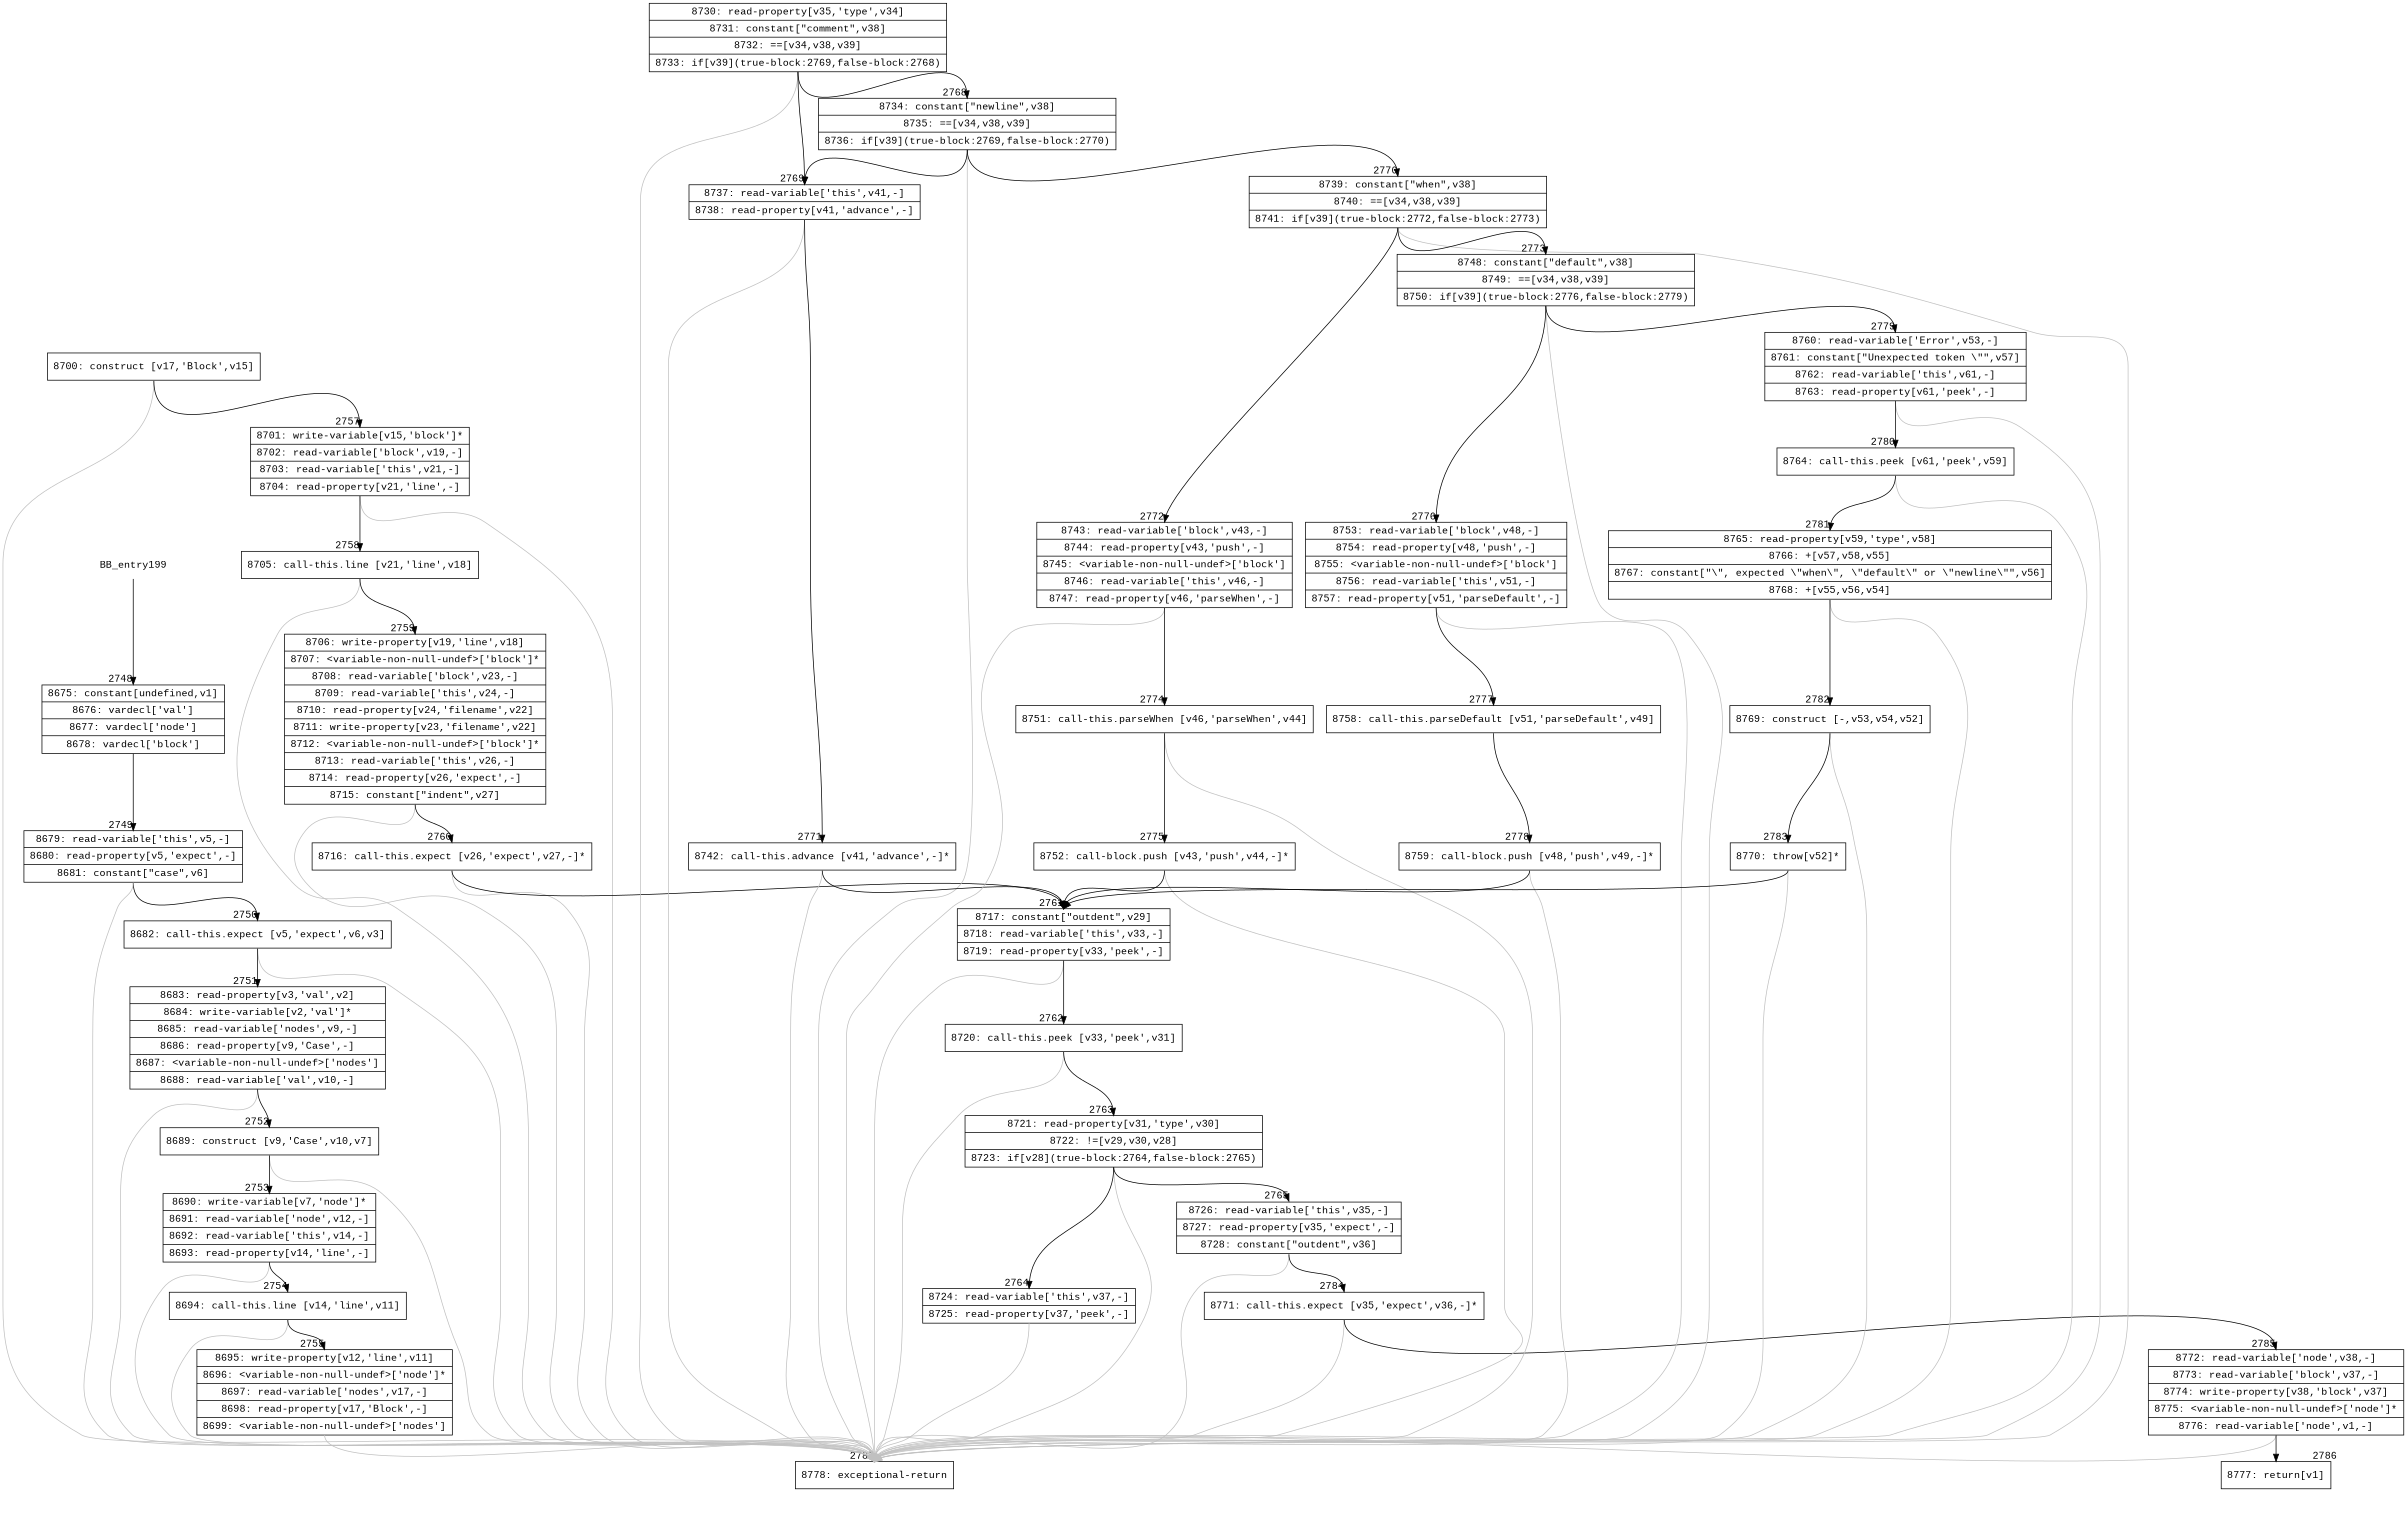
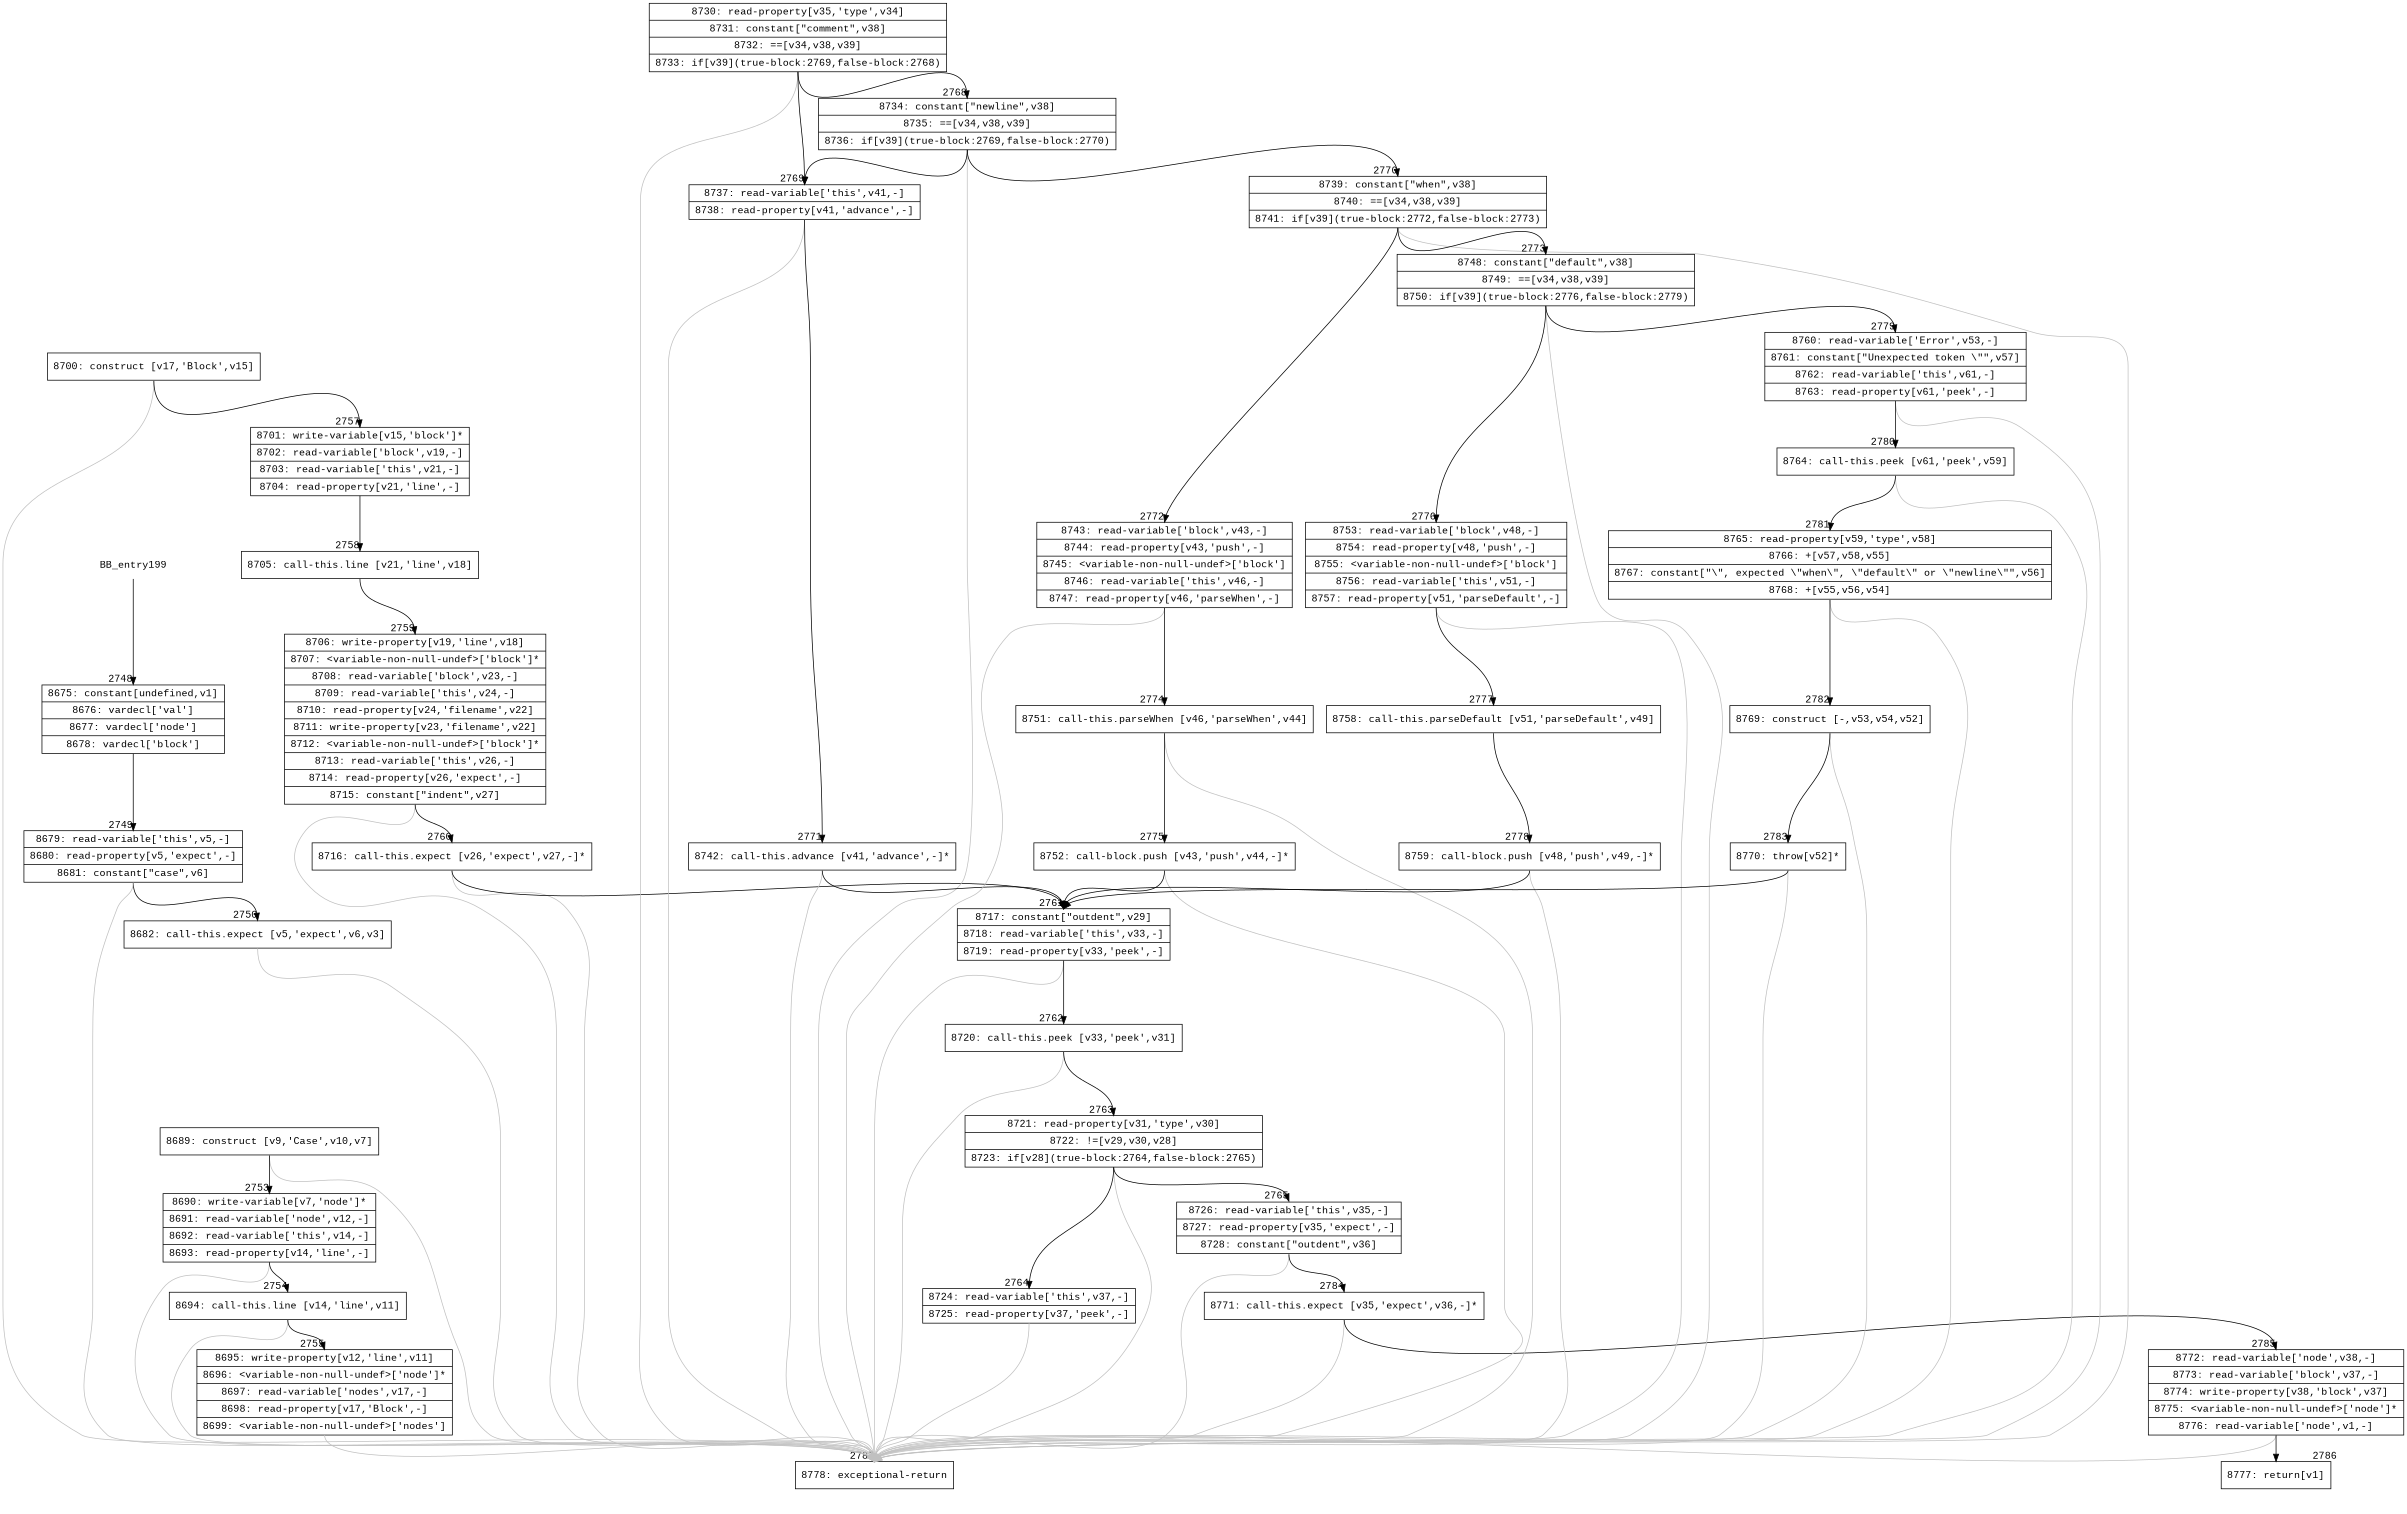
(612, 1010) -> none
(258, 1038) -> none
(523, 1069) -> none
